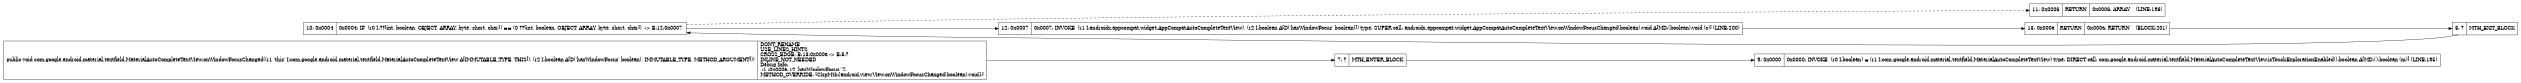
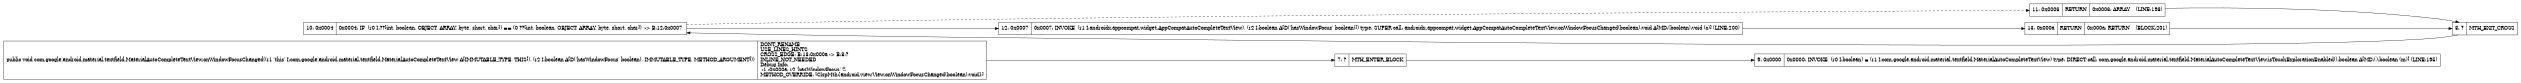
none -> (2311, 10)
(2492, 28) -> (2492, 28)
